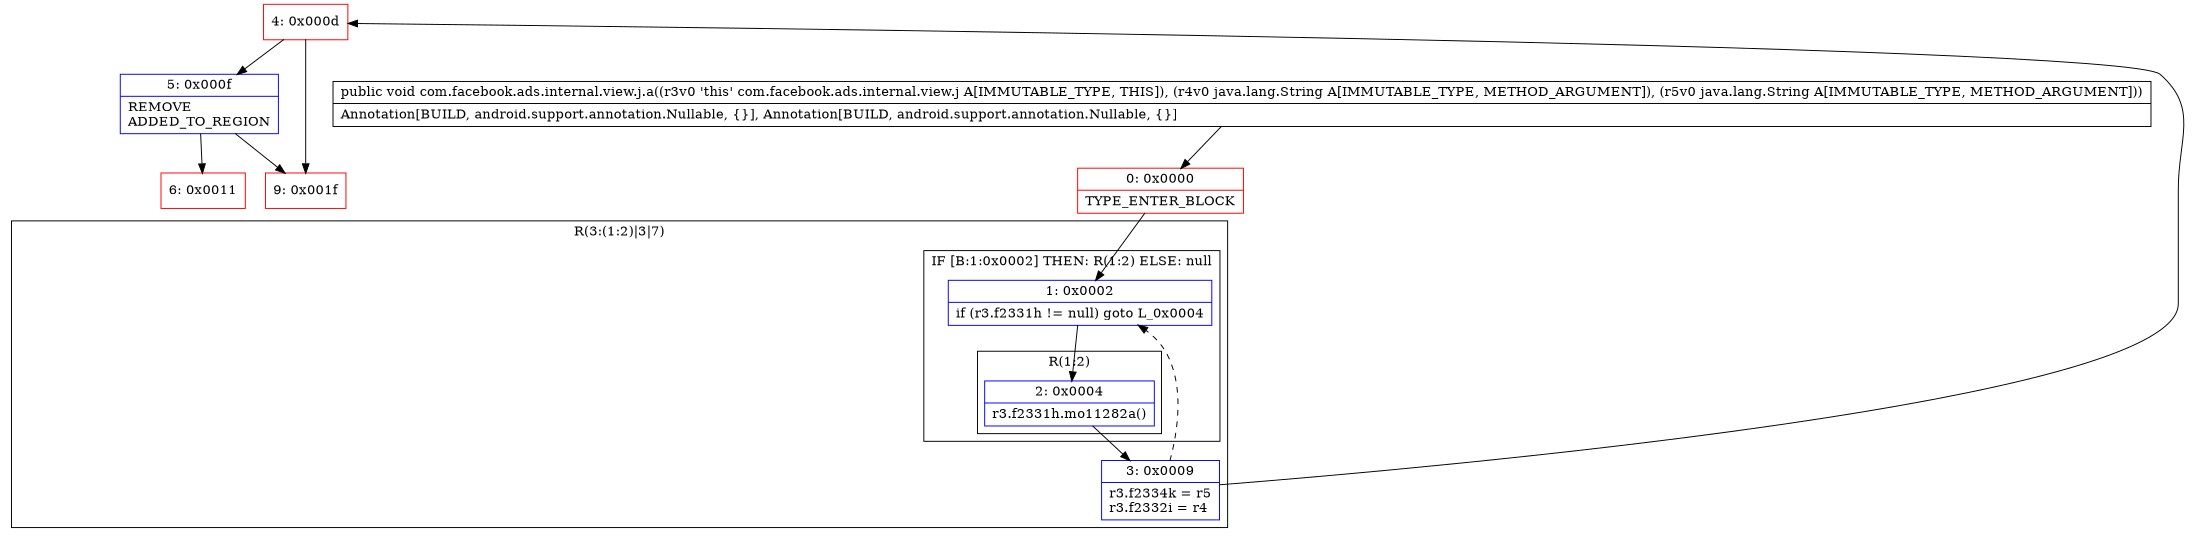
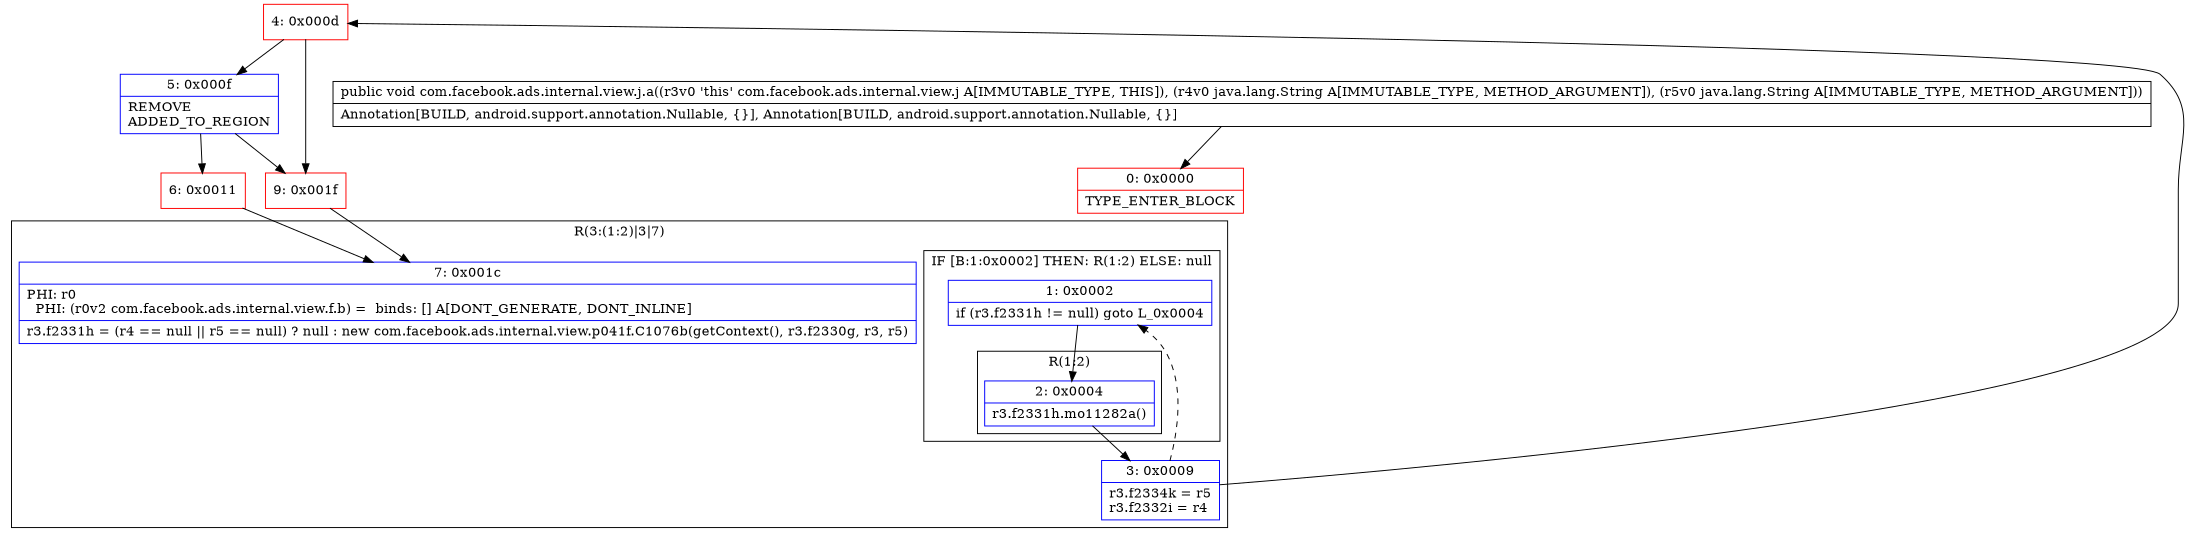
(1123, 243) -> none
none -> (468, 303)
